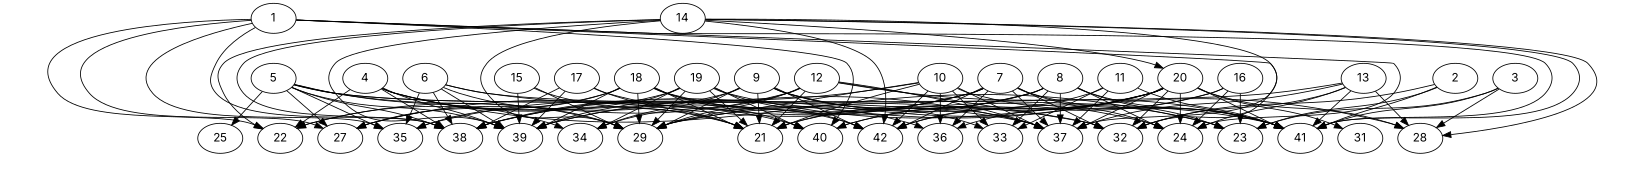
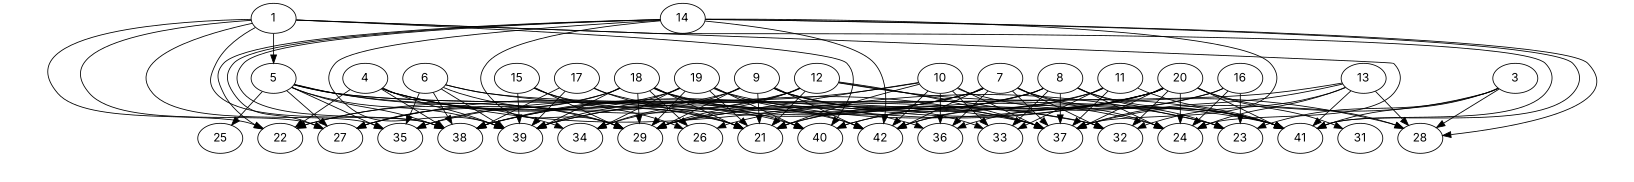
(987, 40) -> (384, 34)
(867, 43) -> (274, 42)
(1455, 78) -> none
none -> (1292, 109)
none -> (700, 138)
